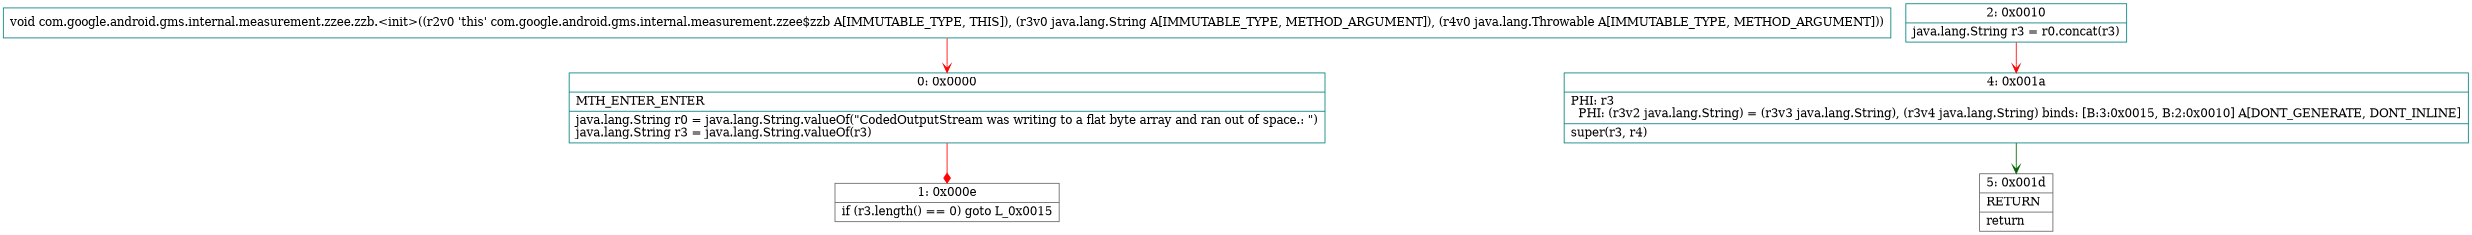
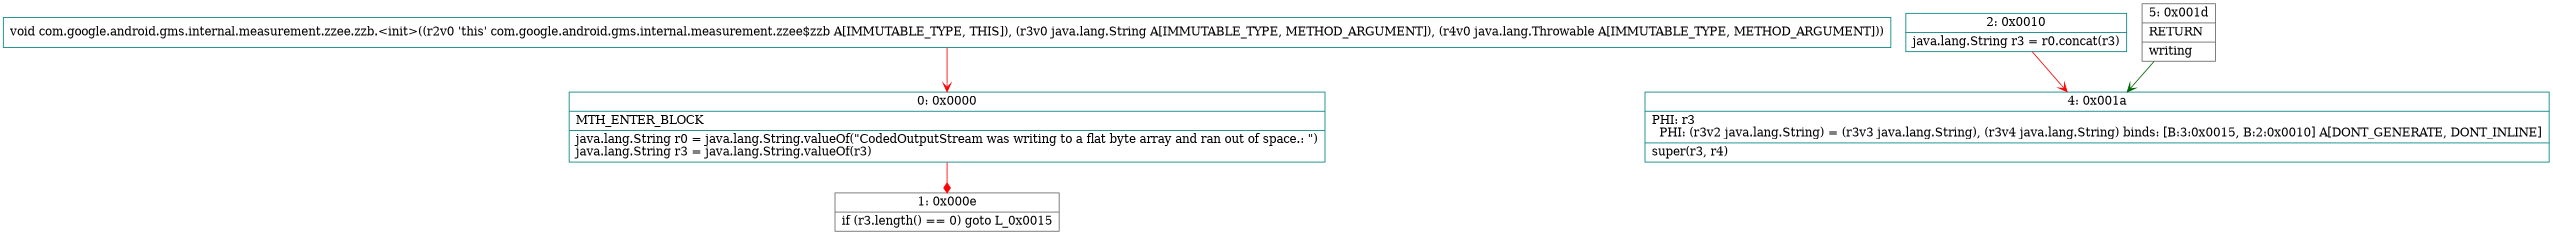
(640, 101) -> (640, 120)
(2016, 154) -> (2143, 74)
(2005, 221) -> (2170, 51)
